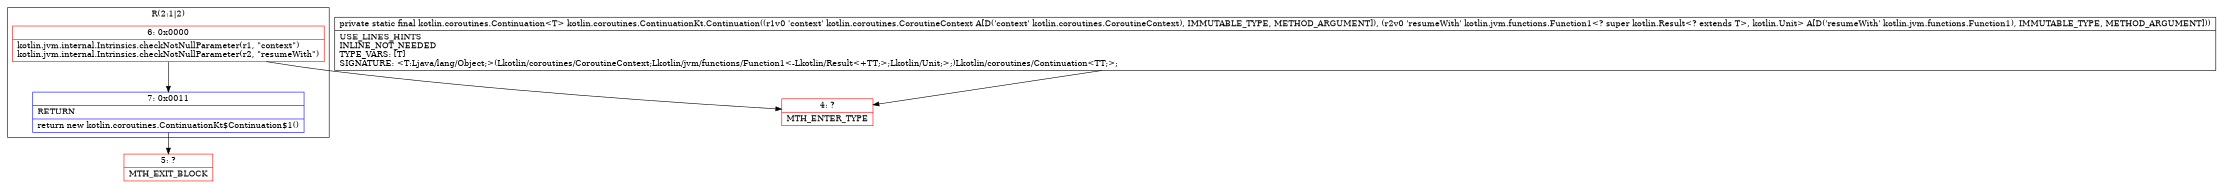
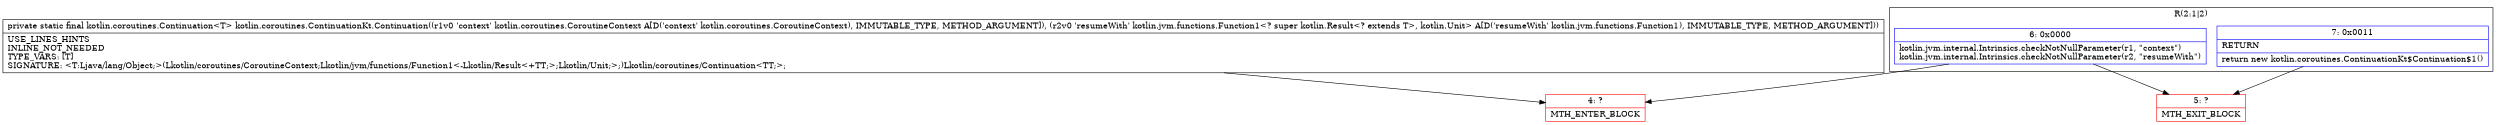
(168, 44) -> (2050, 46)
(168, 74) -> (2128, 78)
(827, 119) -> (1595, 114)
